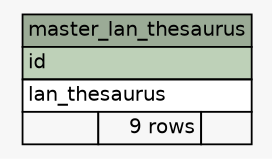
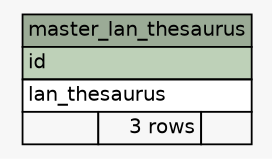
(162, 127) -> (162, 127)
